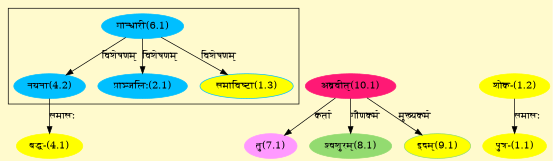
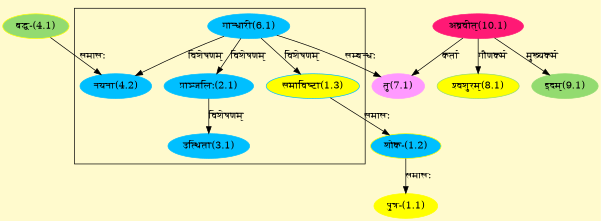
none -> (326, 53)
(515, 86) -> (406, 146)
(50, 113) -> (70, 52)
none -> (357, 115)
(50, 146) -> (36, 26)
none -> (209, 146)
(351, 146) -> (478, 86)
(437, 146) -> (565, 86)
